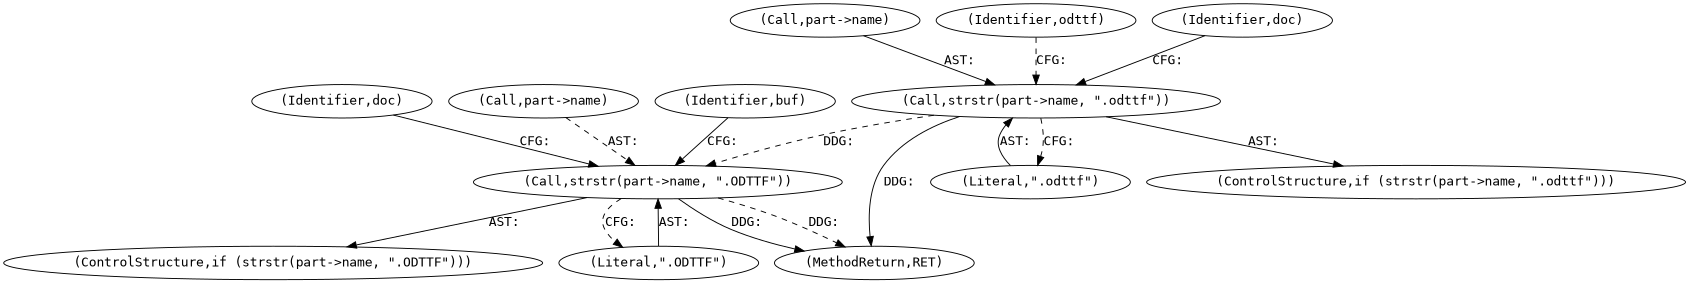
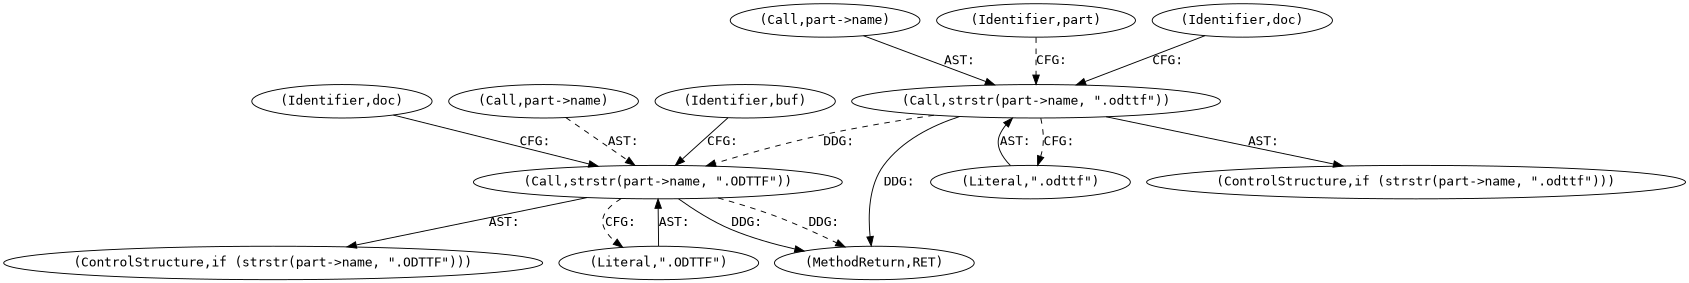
(1036, 20) -> (1036, 20)
